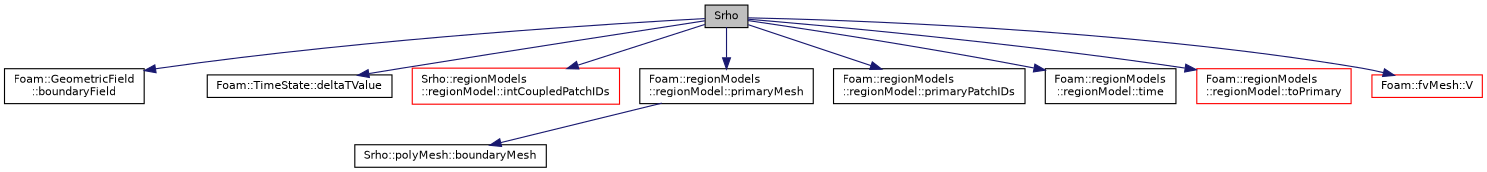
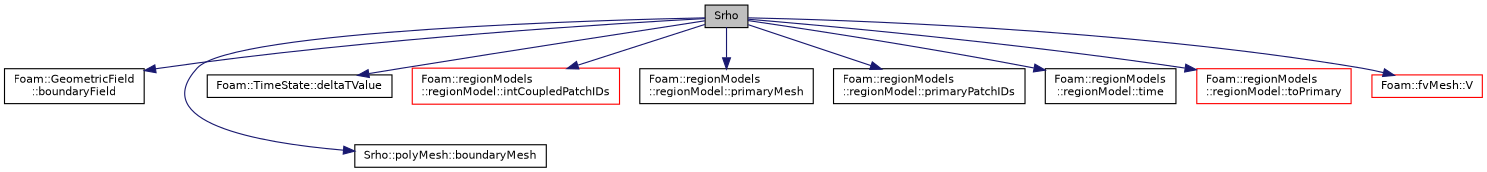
(516, 86) -> (516, 86)
(581, 123) -> (346, 36)
